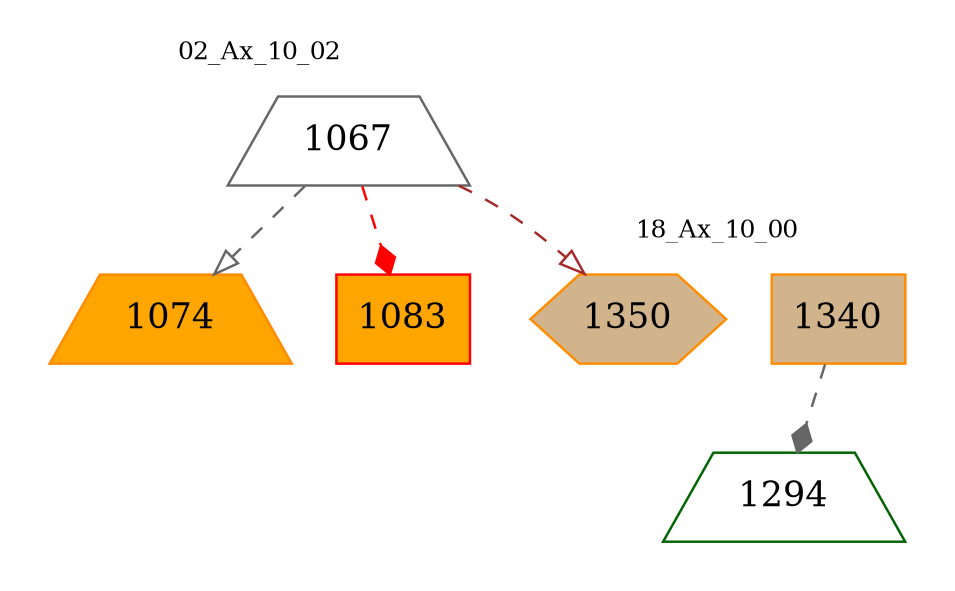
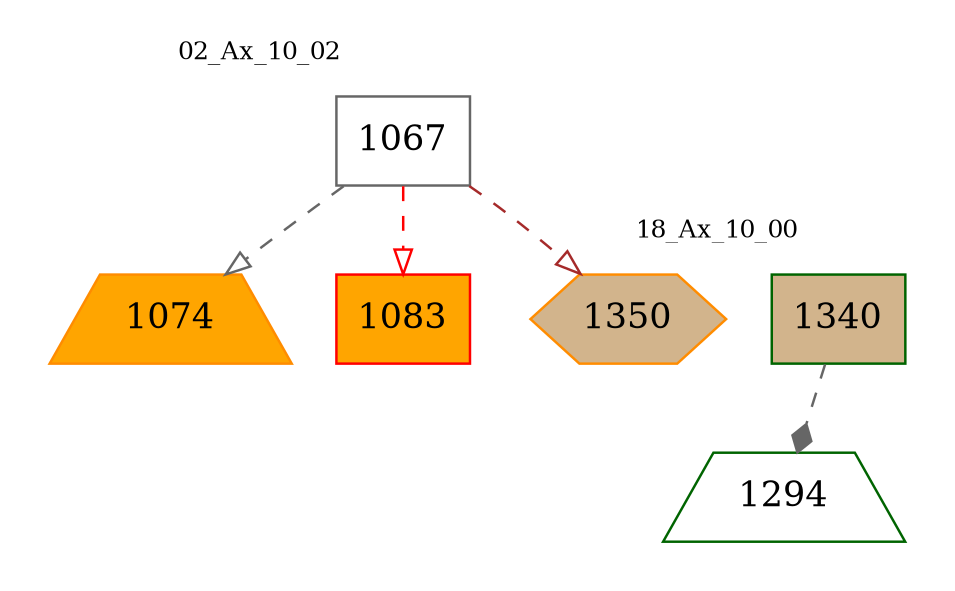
(349, 141) -> (403, 141)
(372, 216) -> (403, 218)
(839, 319) -> (839, 319)
